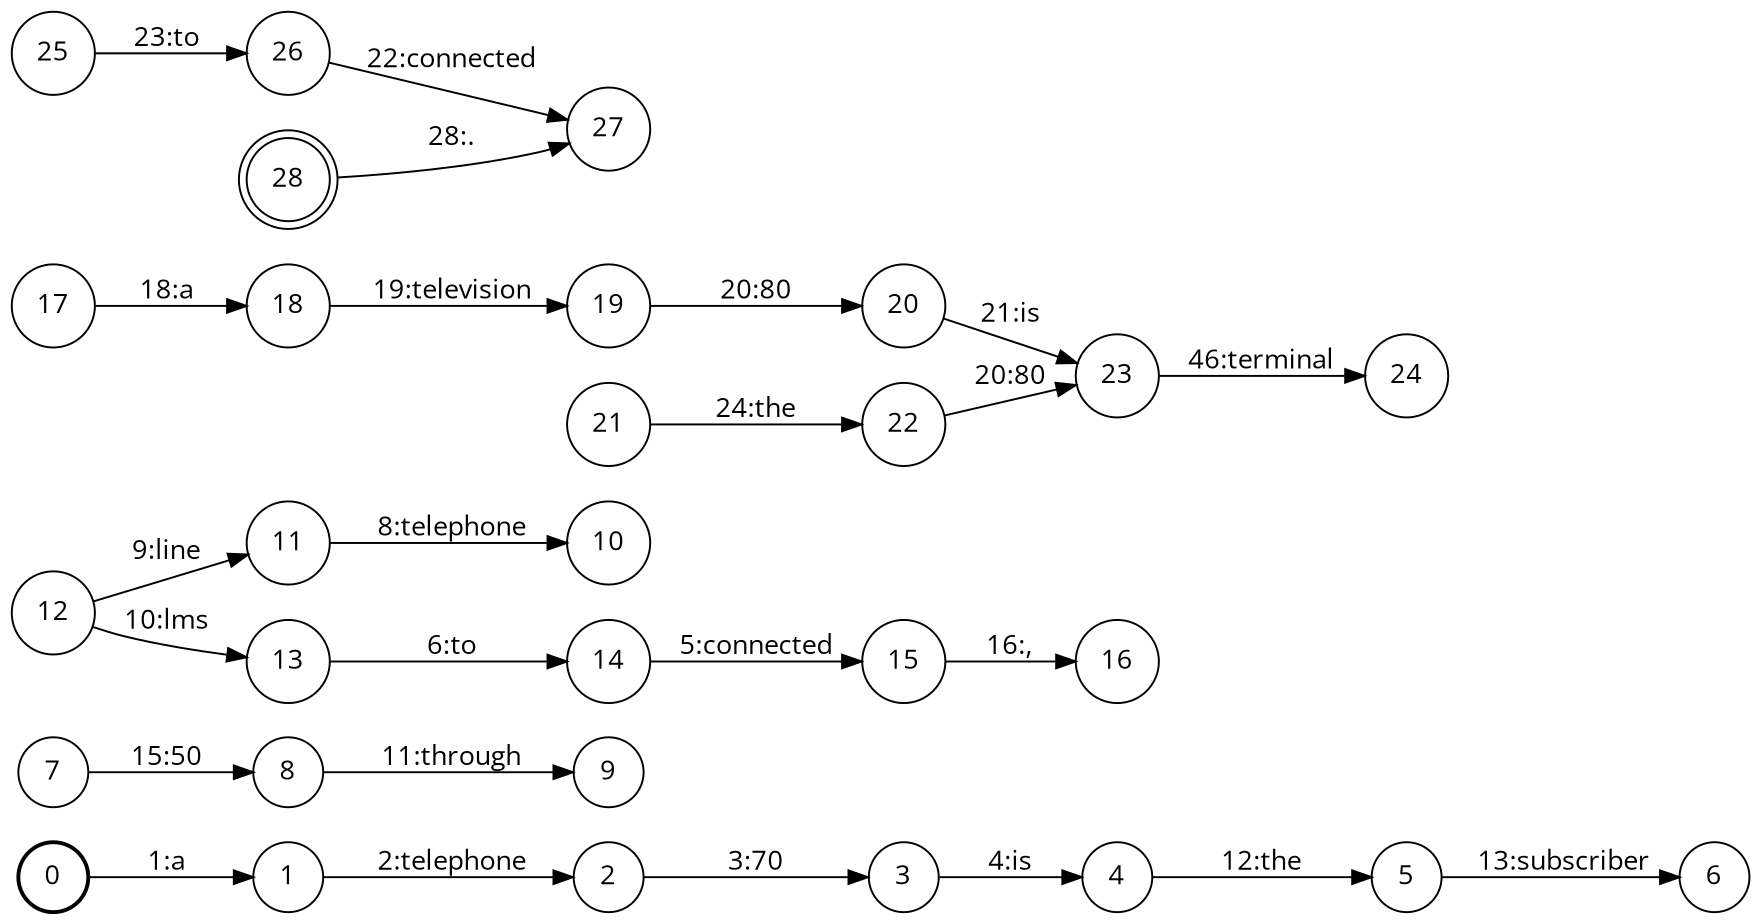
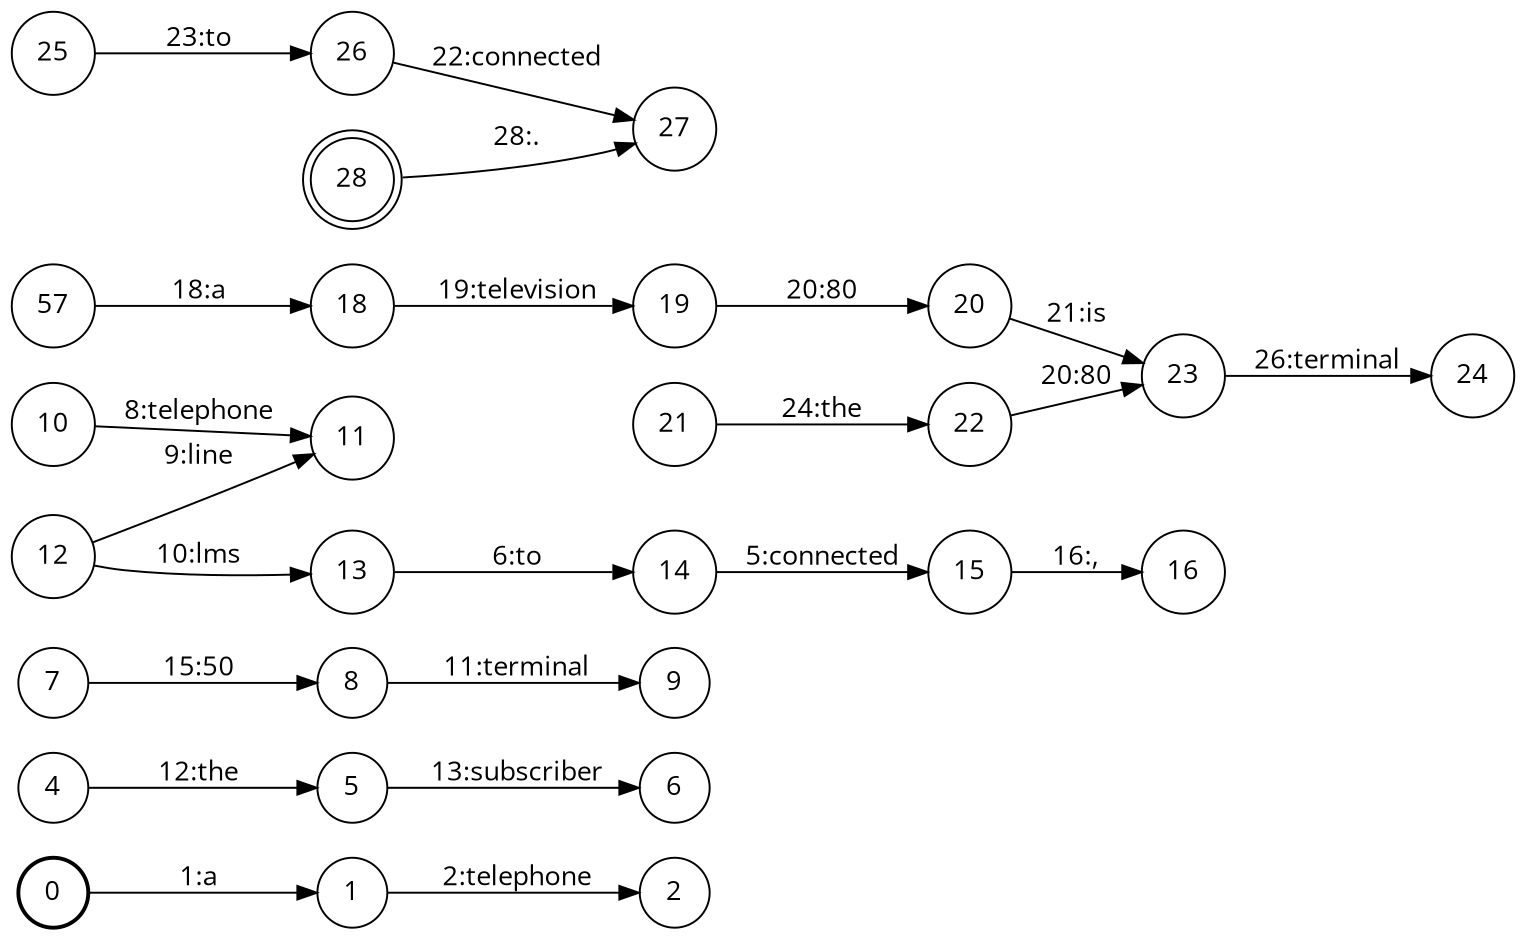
(53, 306) -> (53, 306)
(1262, 361) -> (1328, 361)
(439, 543) -> (193, 431)
(452, 758) -> (517, 668)
(904, 877) -> none
